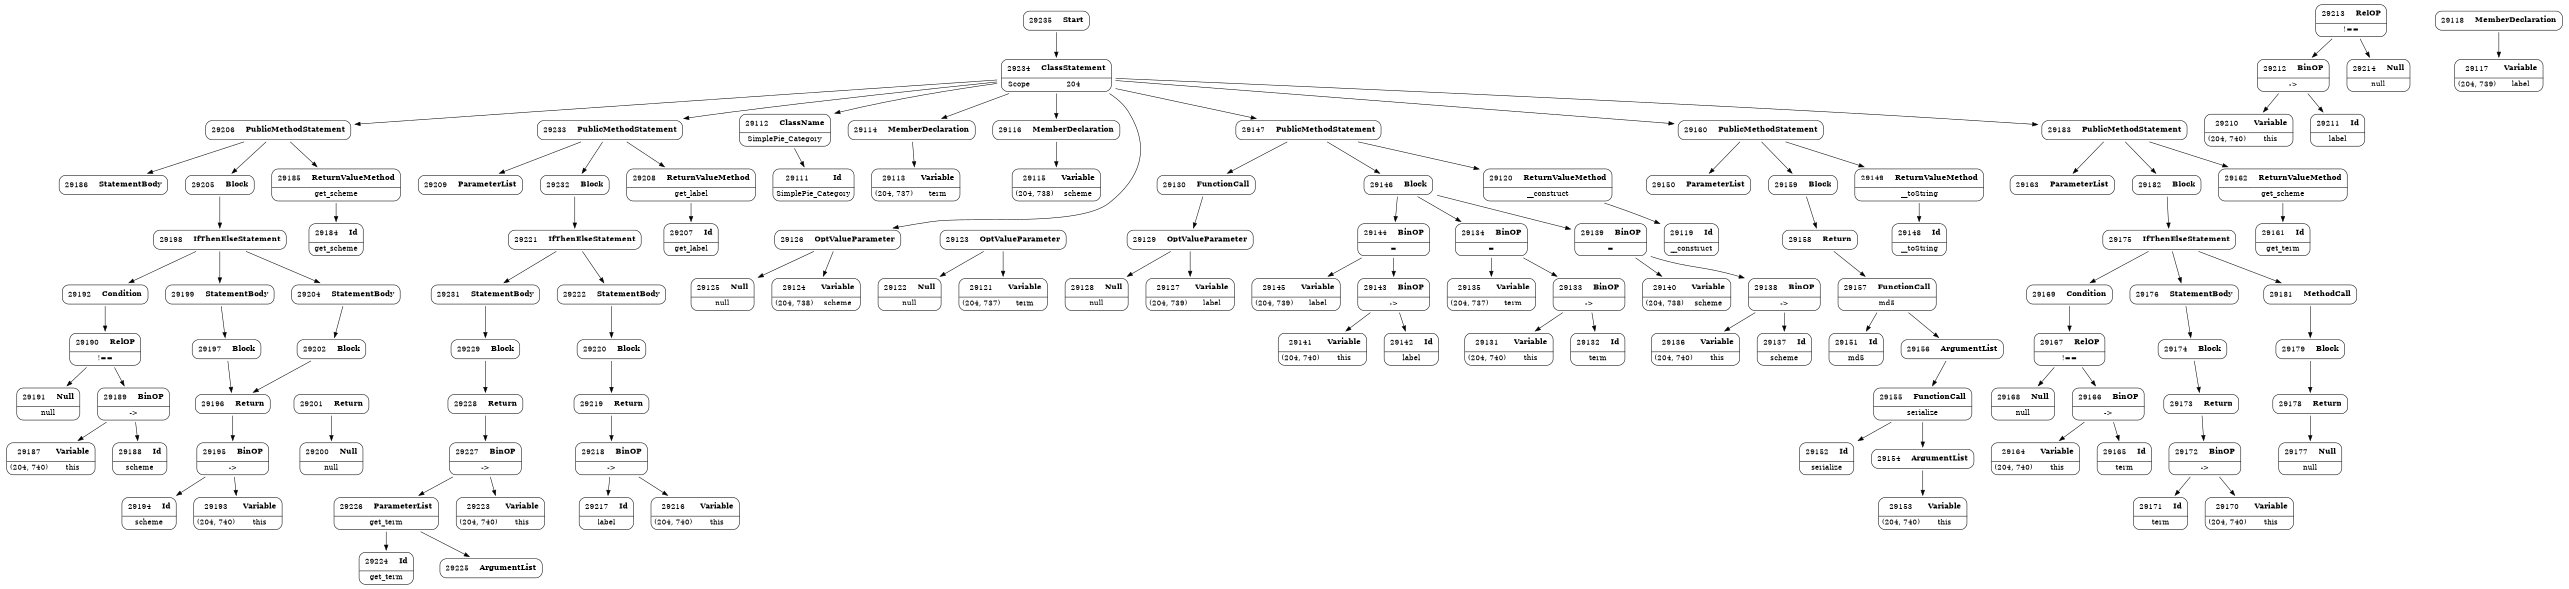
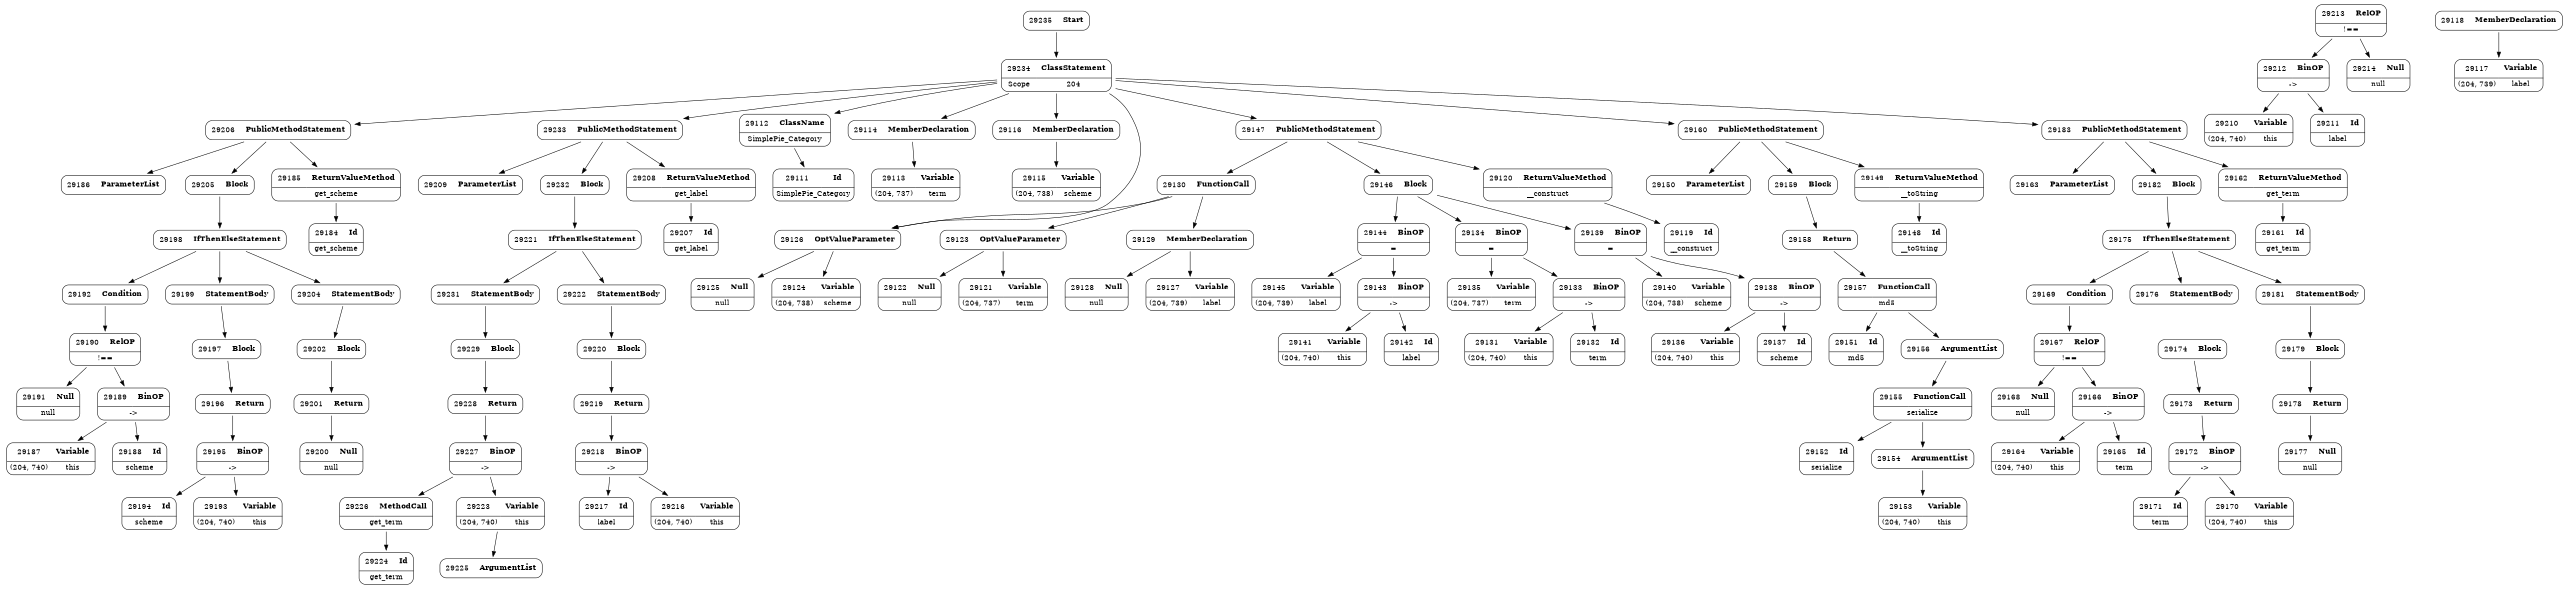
(130, 184) -> (130, 184)
(2283, 194) -> (2283, 194)
none -> (1111, 212)
none -> (1035, 214)
(1207, 239) -> (1207, 239)
(2327, 294) -> (2327, 294)
(2188, 319) -> none
(284, 375) -> (331, 374)
(403, 506) -> (403, 506)
(443, 543) -> (496, 542)
